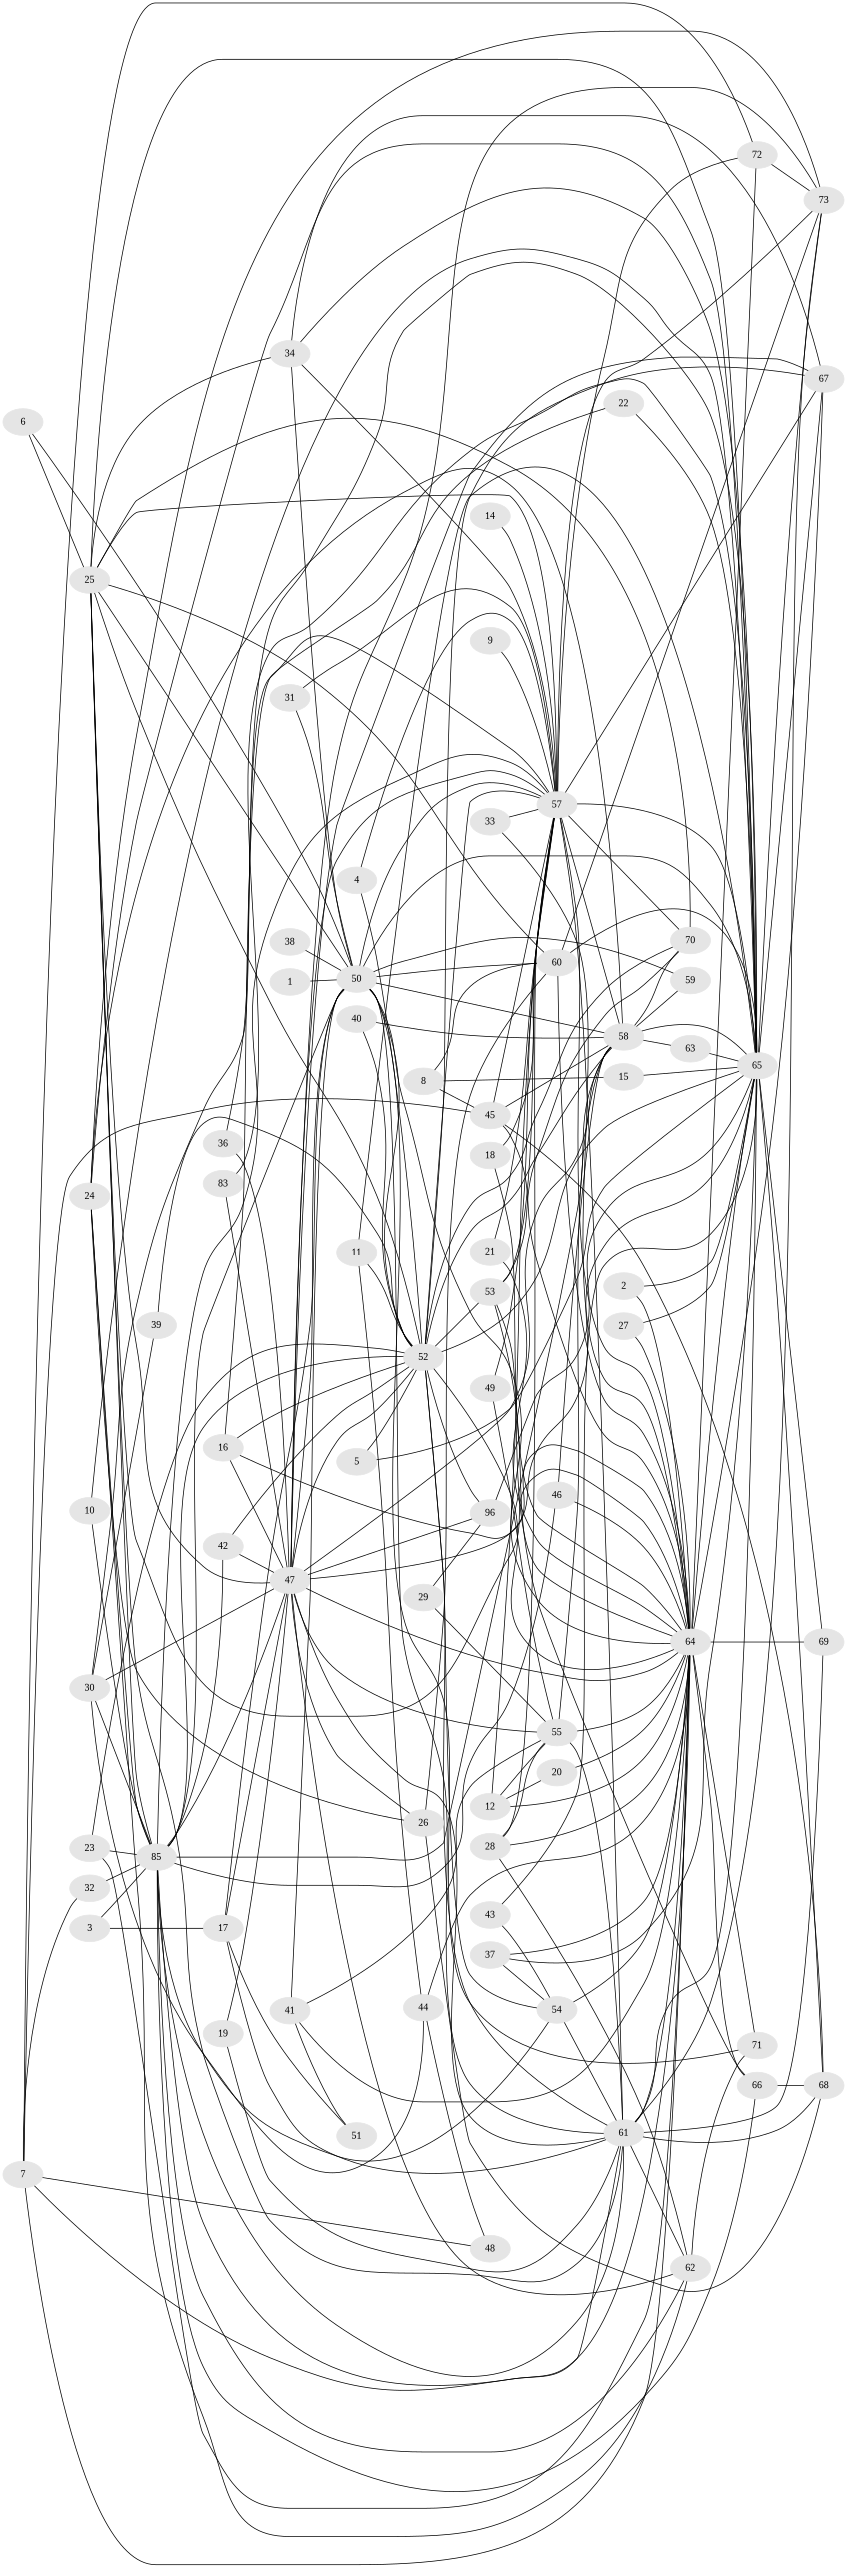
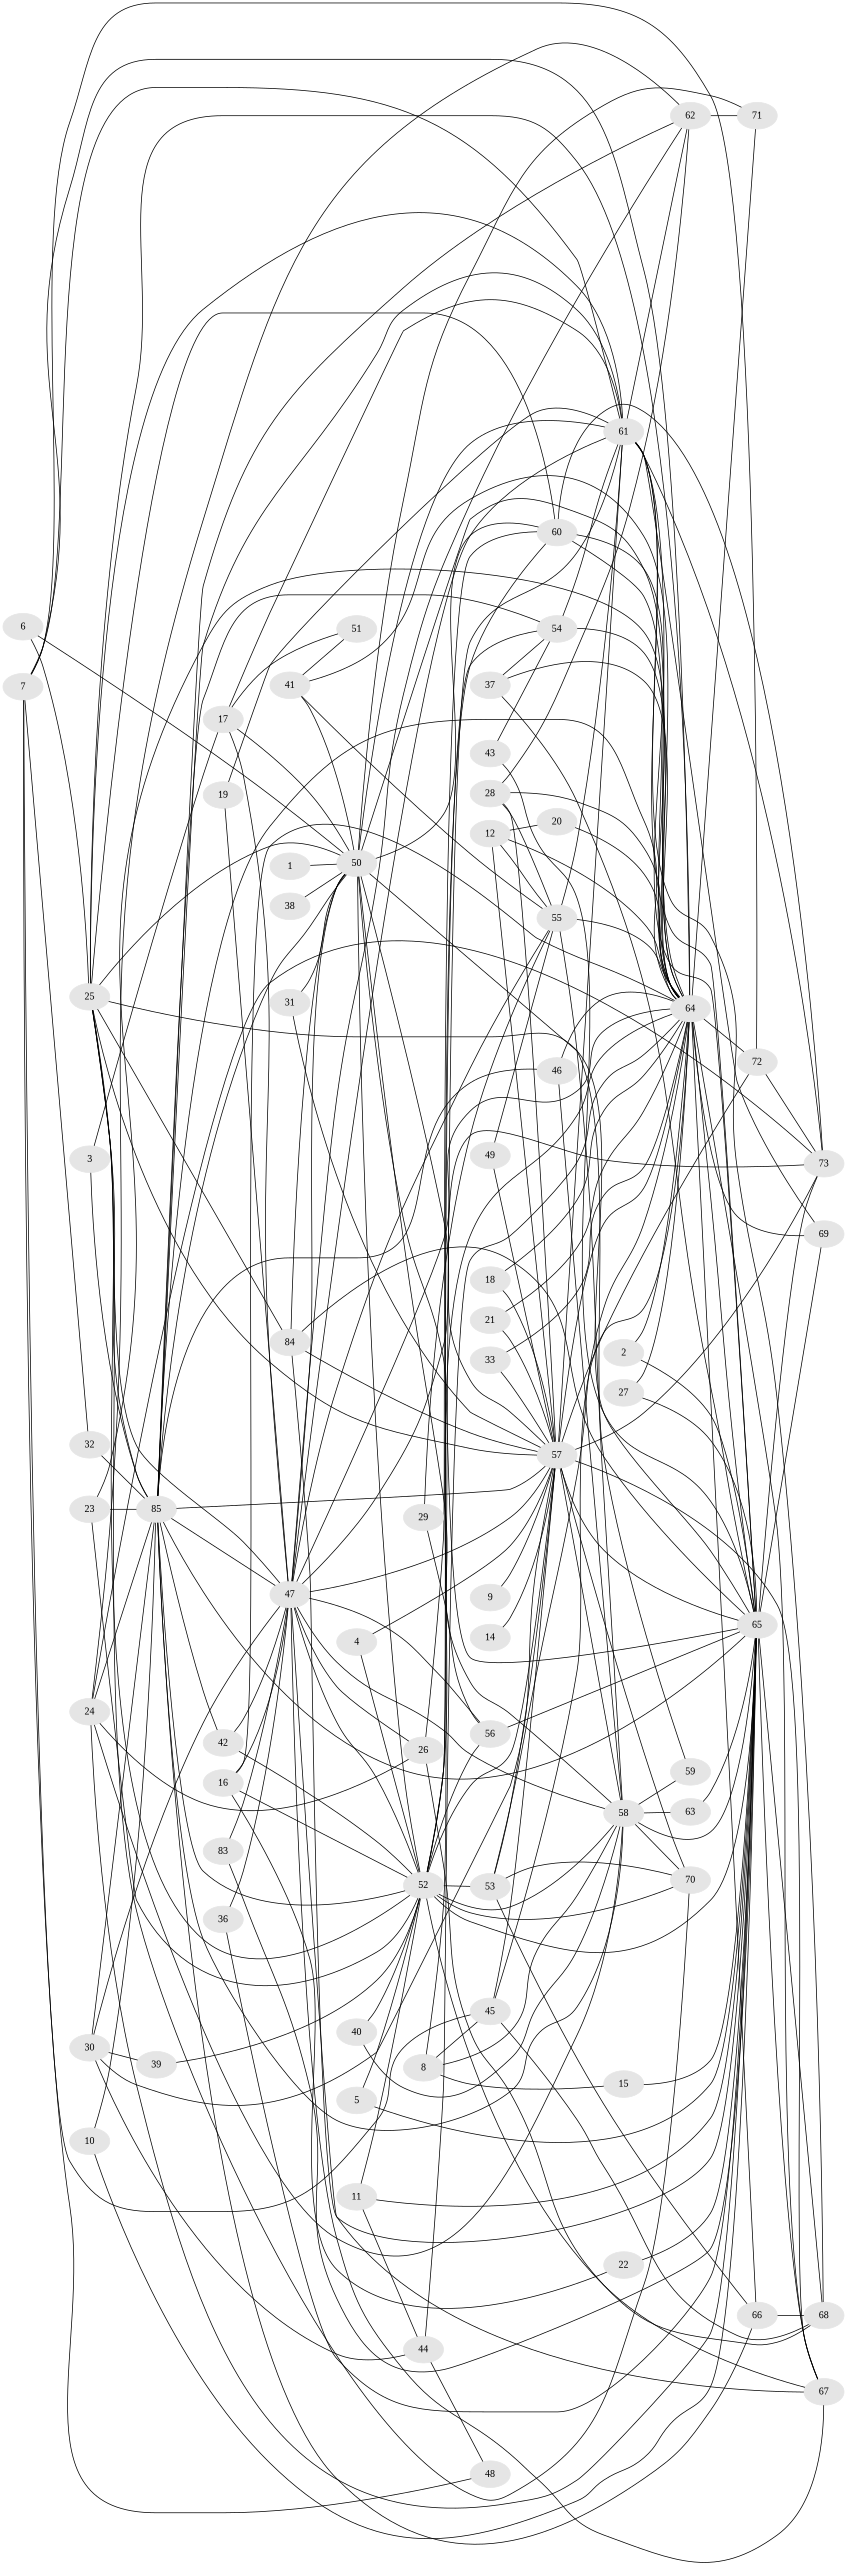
(290, 354) -> (290, 1342)
(544, 1084) -> (534, 1957)
(490, 1513) -> (490, 1734)
none -> (418, 1773)
